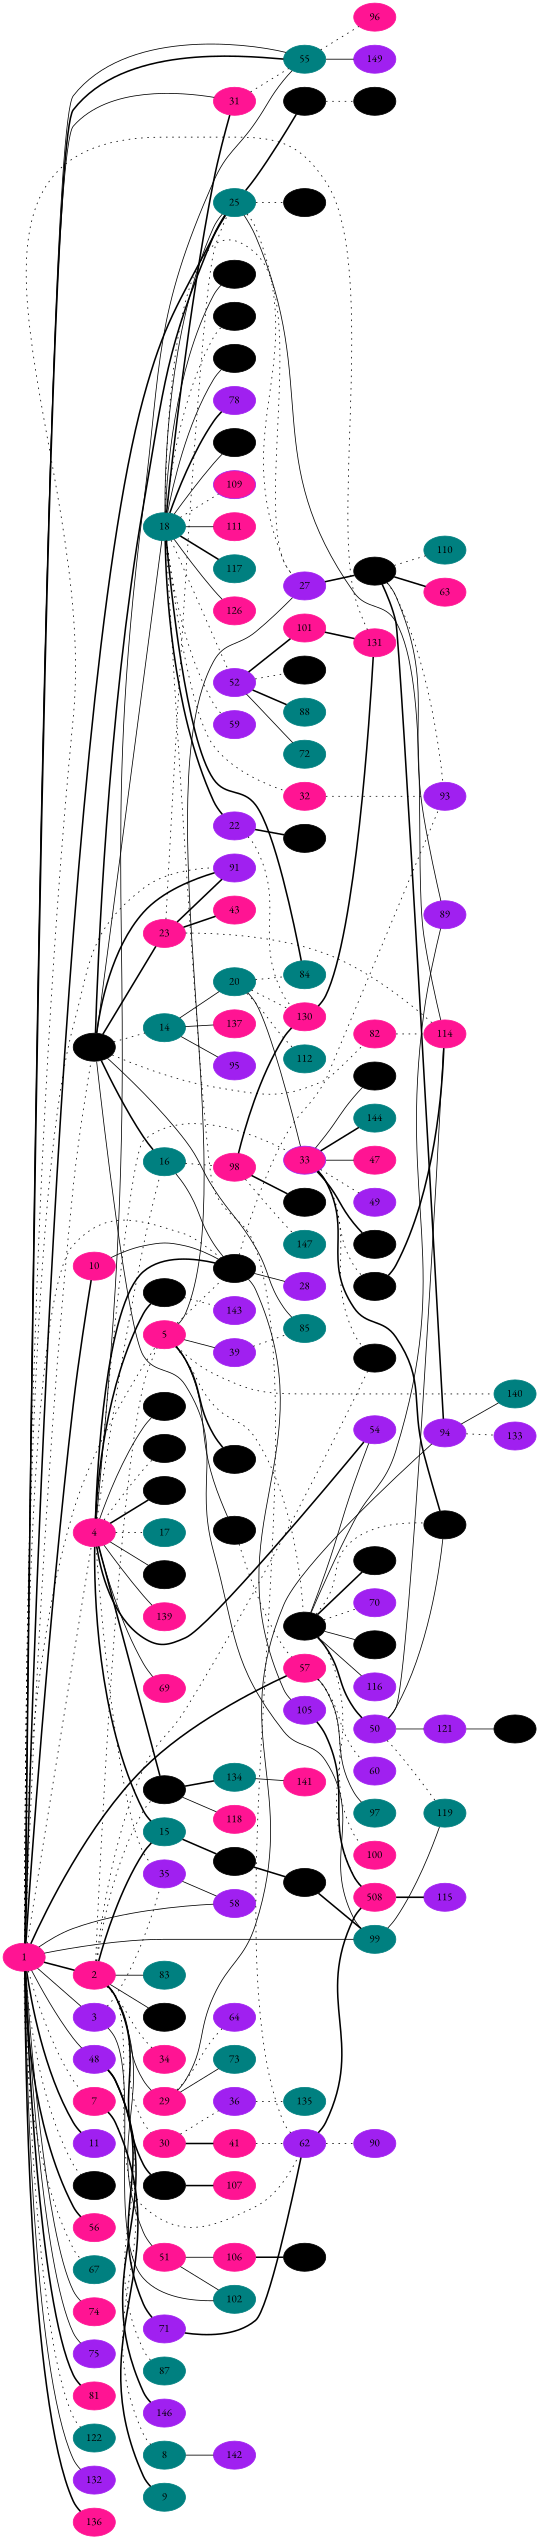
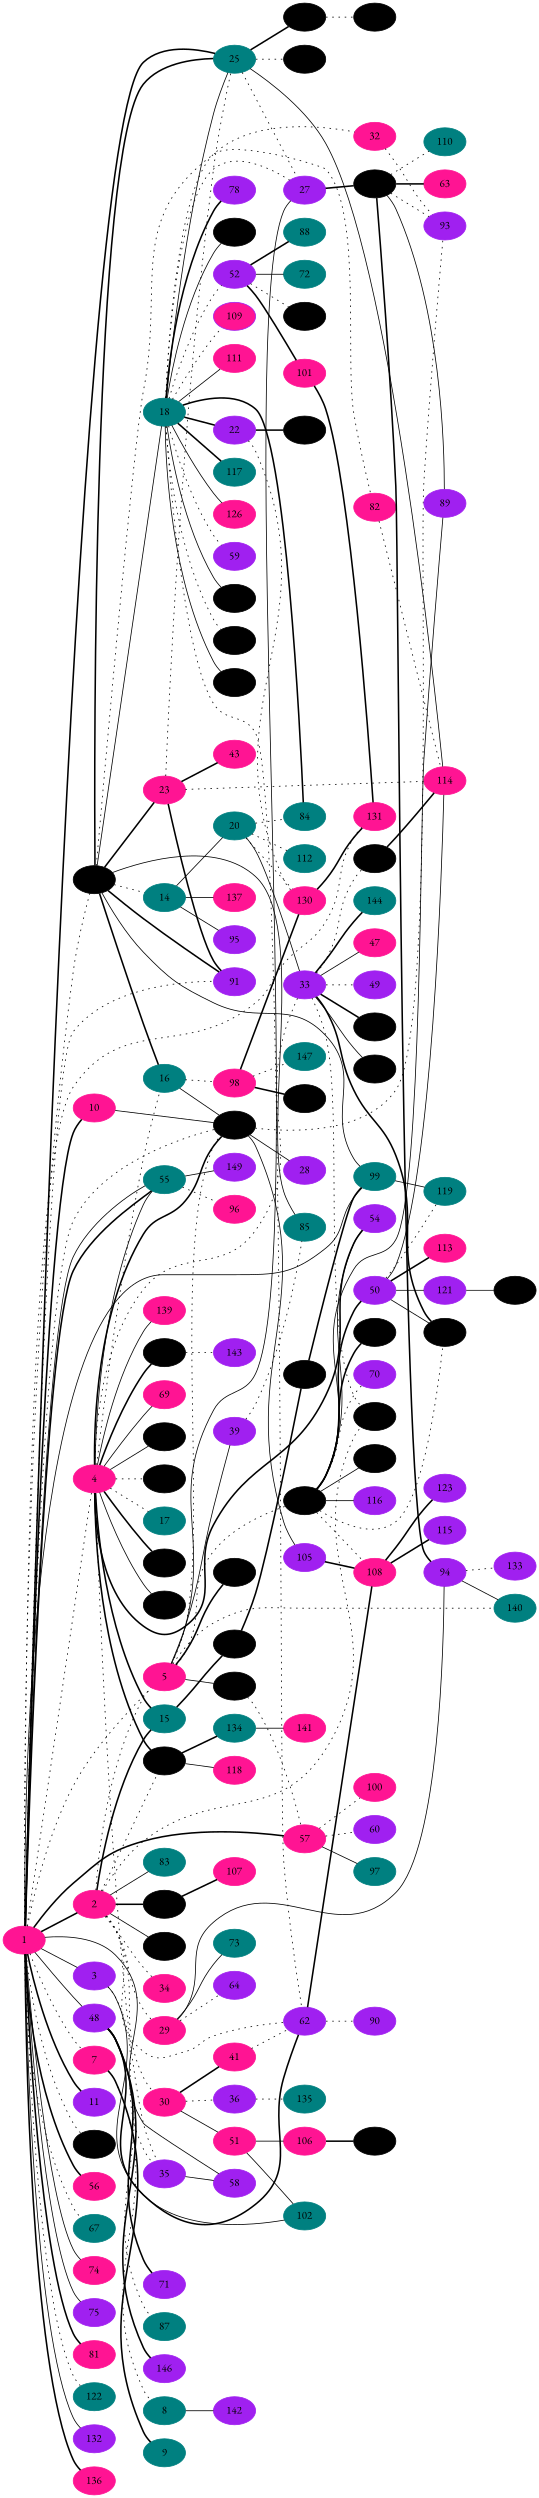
(235, 101) -> none
(305, 1160) -> (305, 985)
none -> (445, 1248)
none -> (445, 1488)
(375, 1897) -> (375, 1572)
(129, 2038) -> (128, 1968)
(131, 2116) -> (199, 2122)
(273, 2276) -> (234, 2217)
